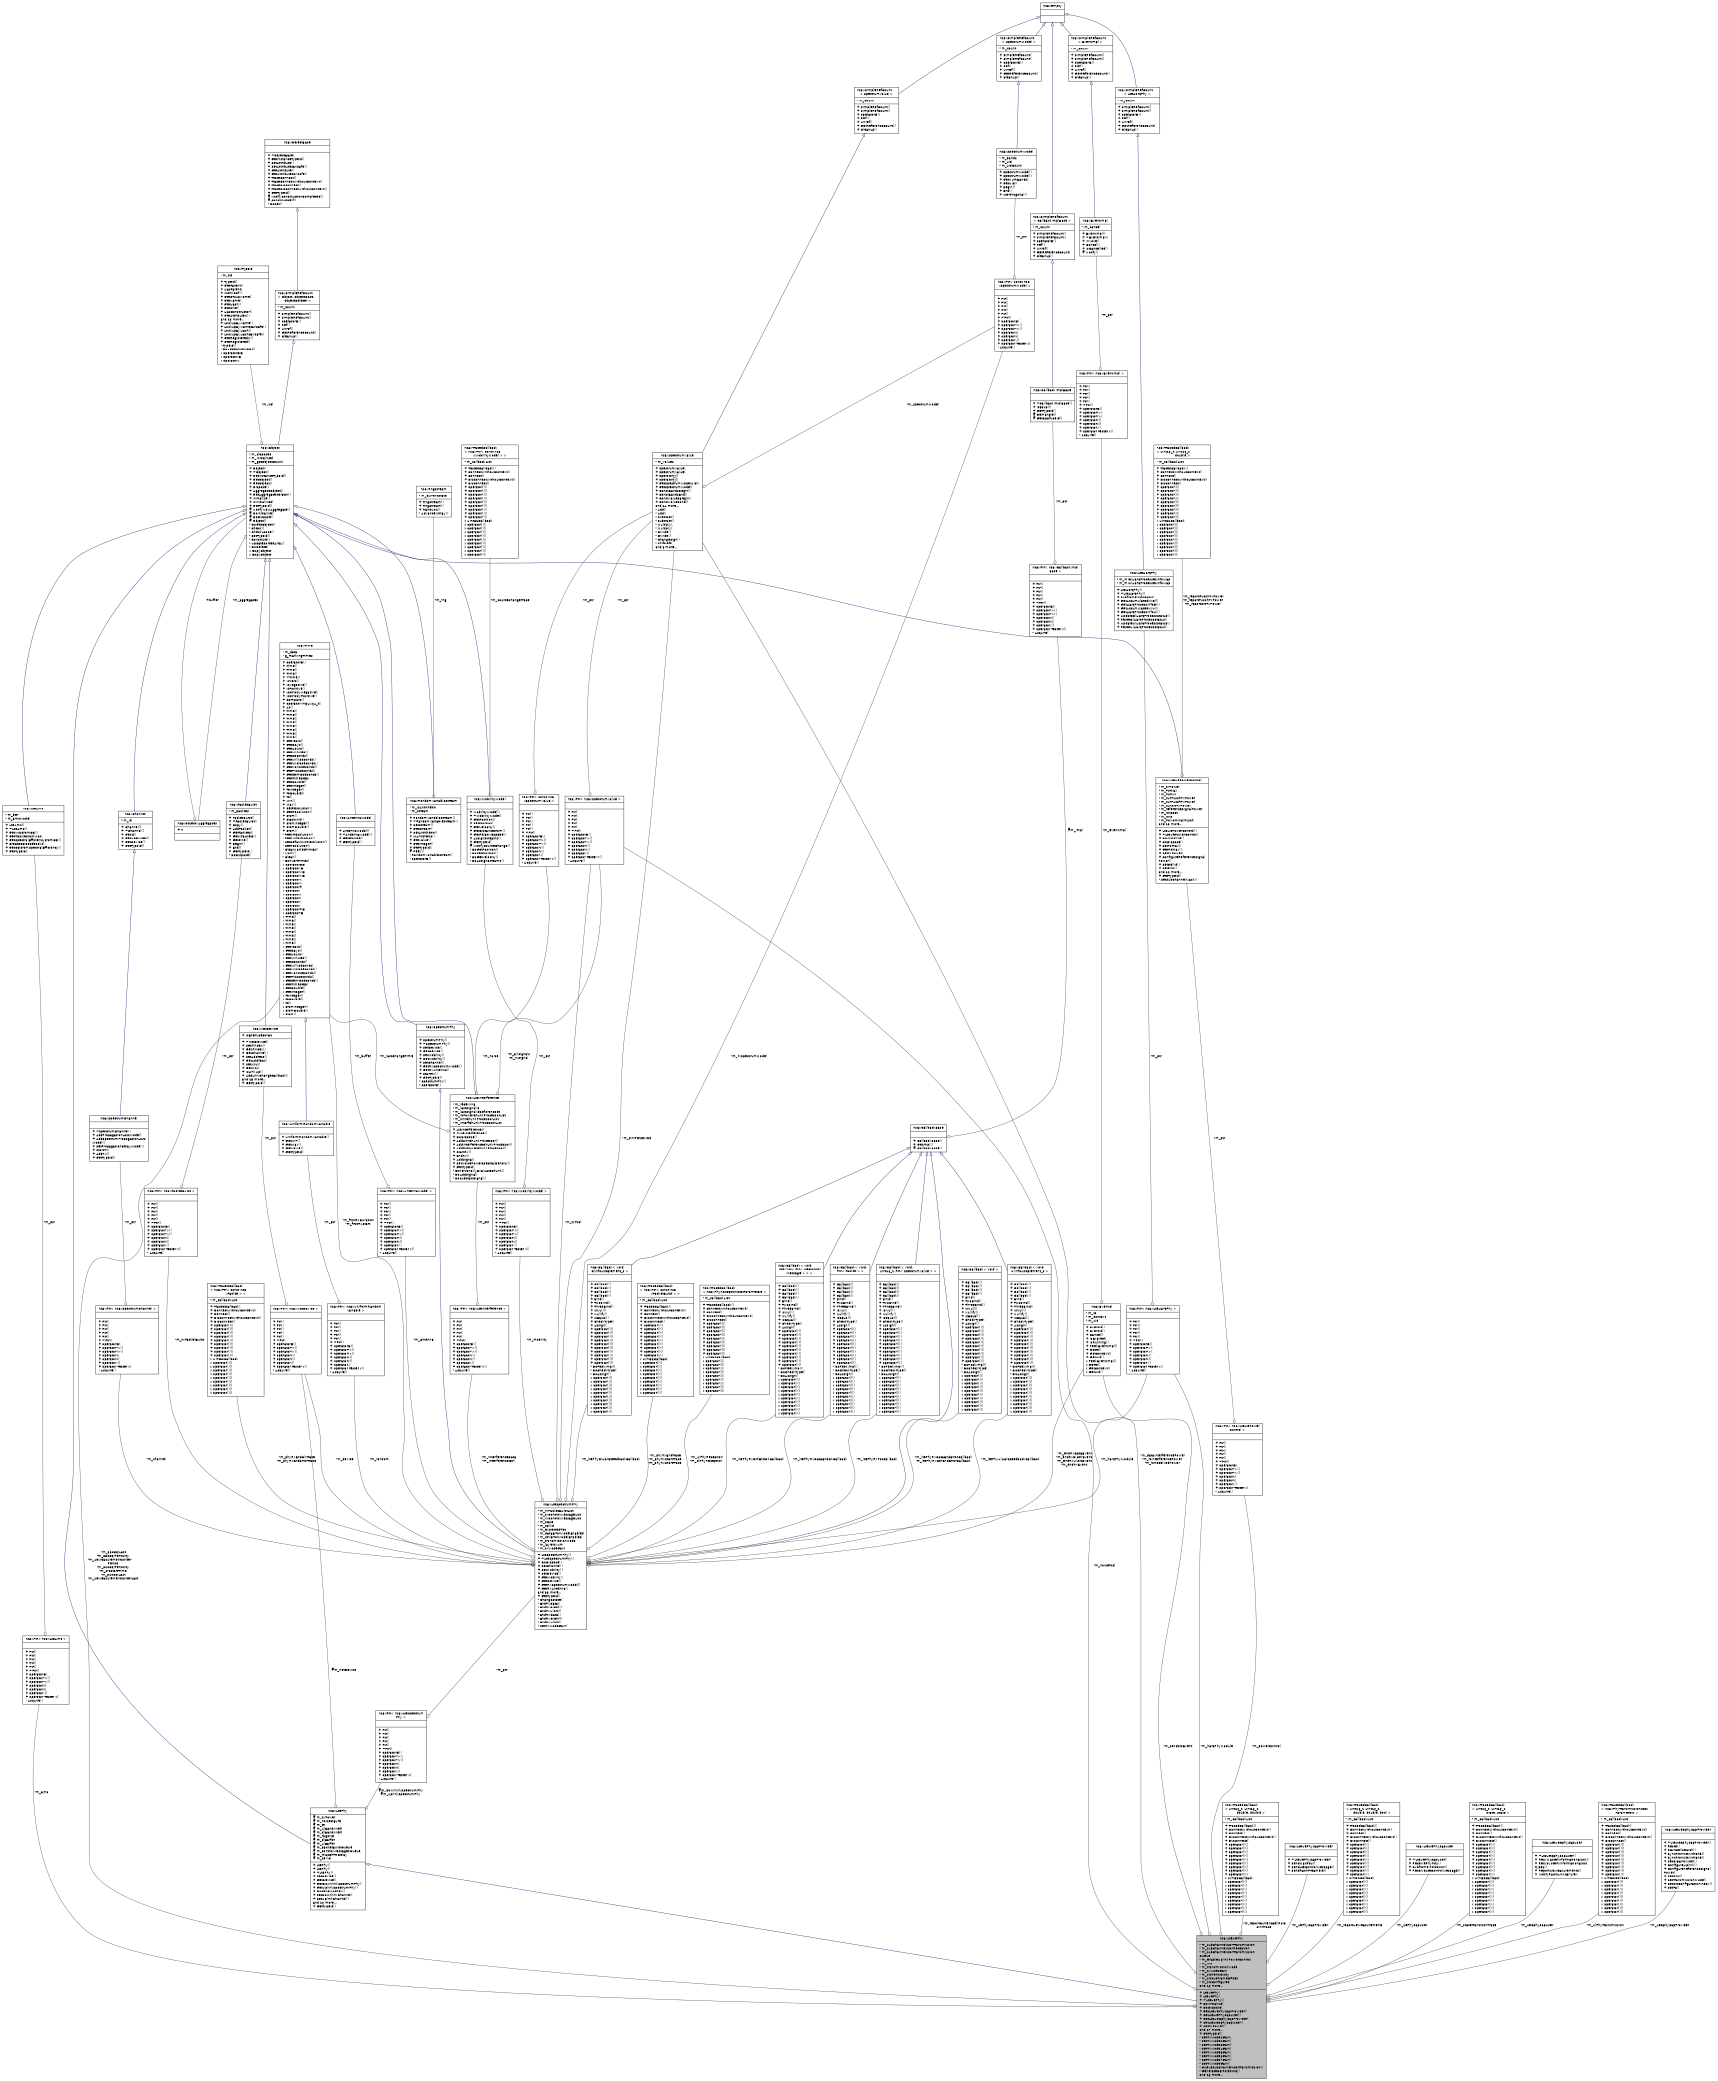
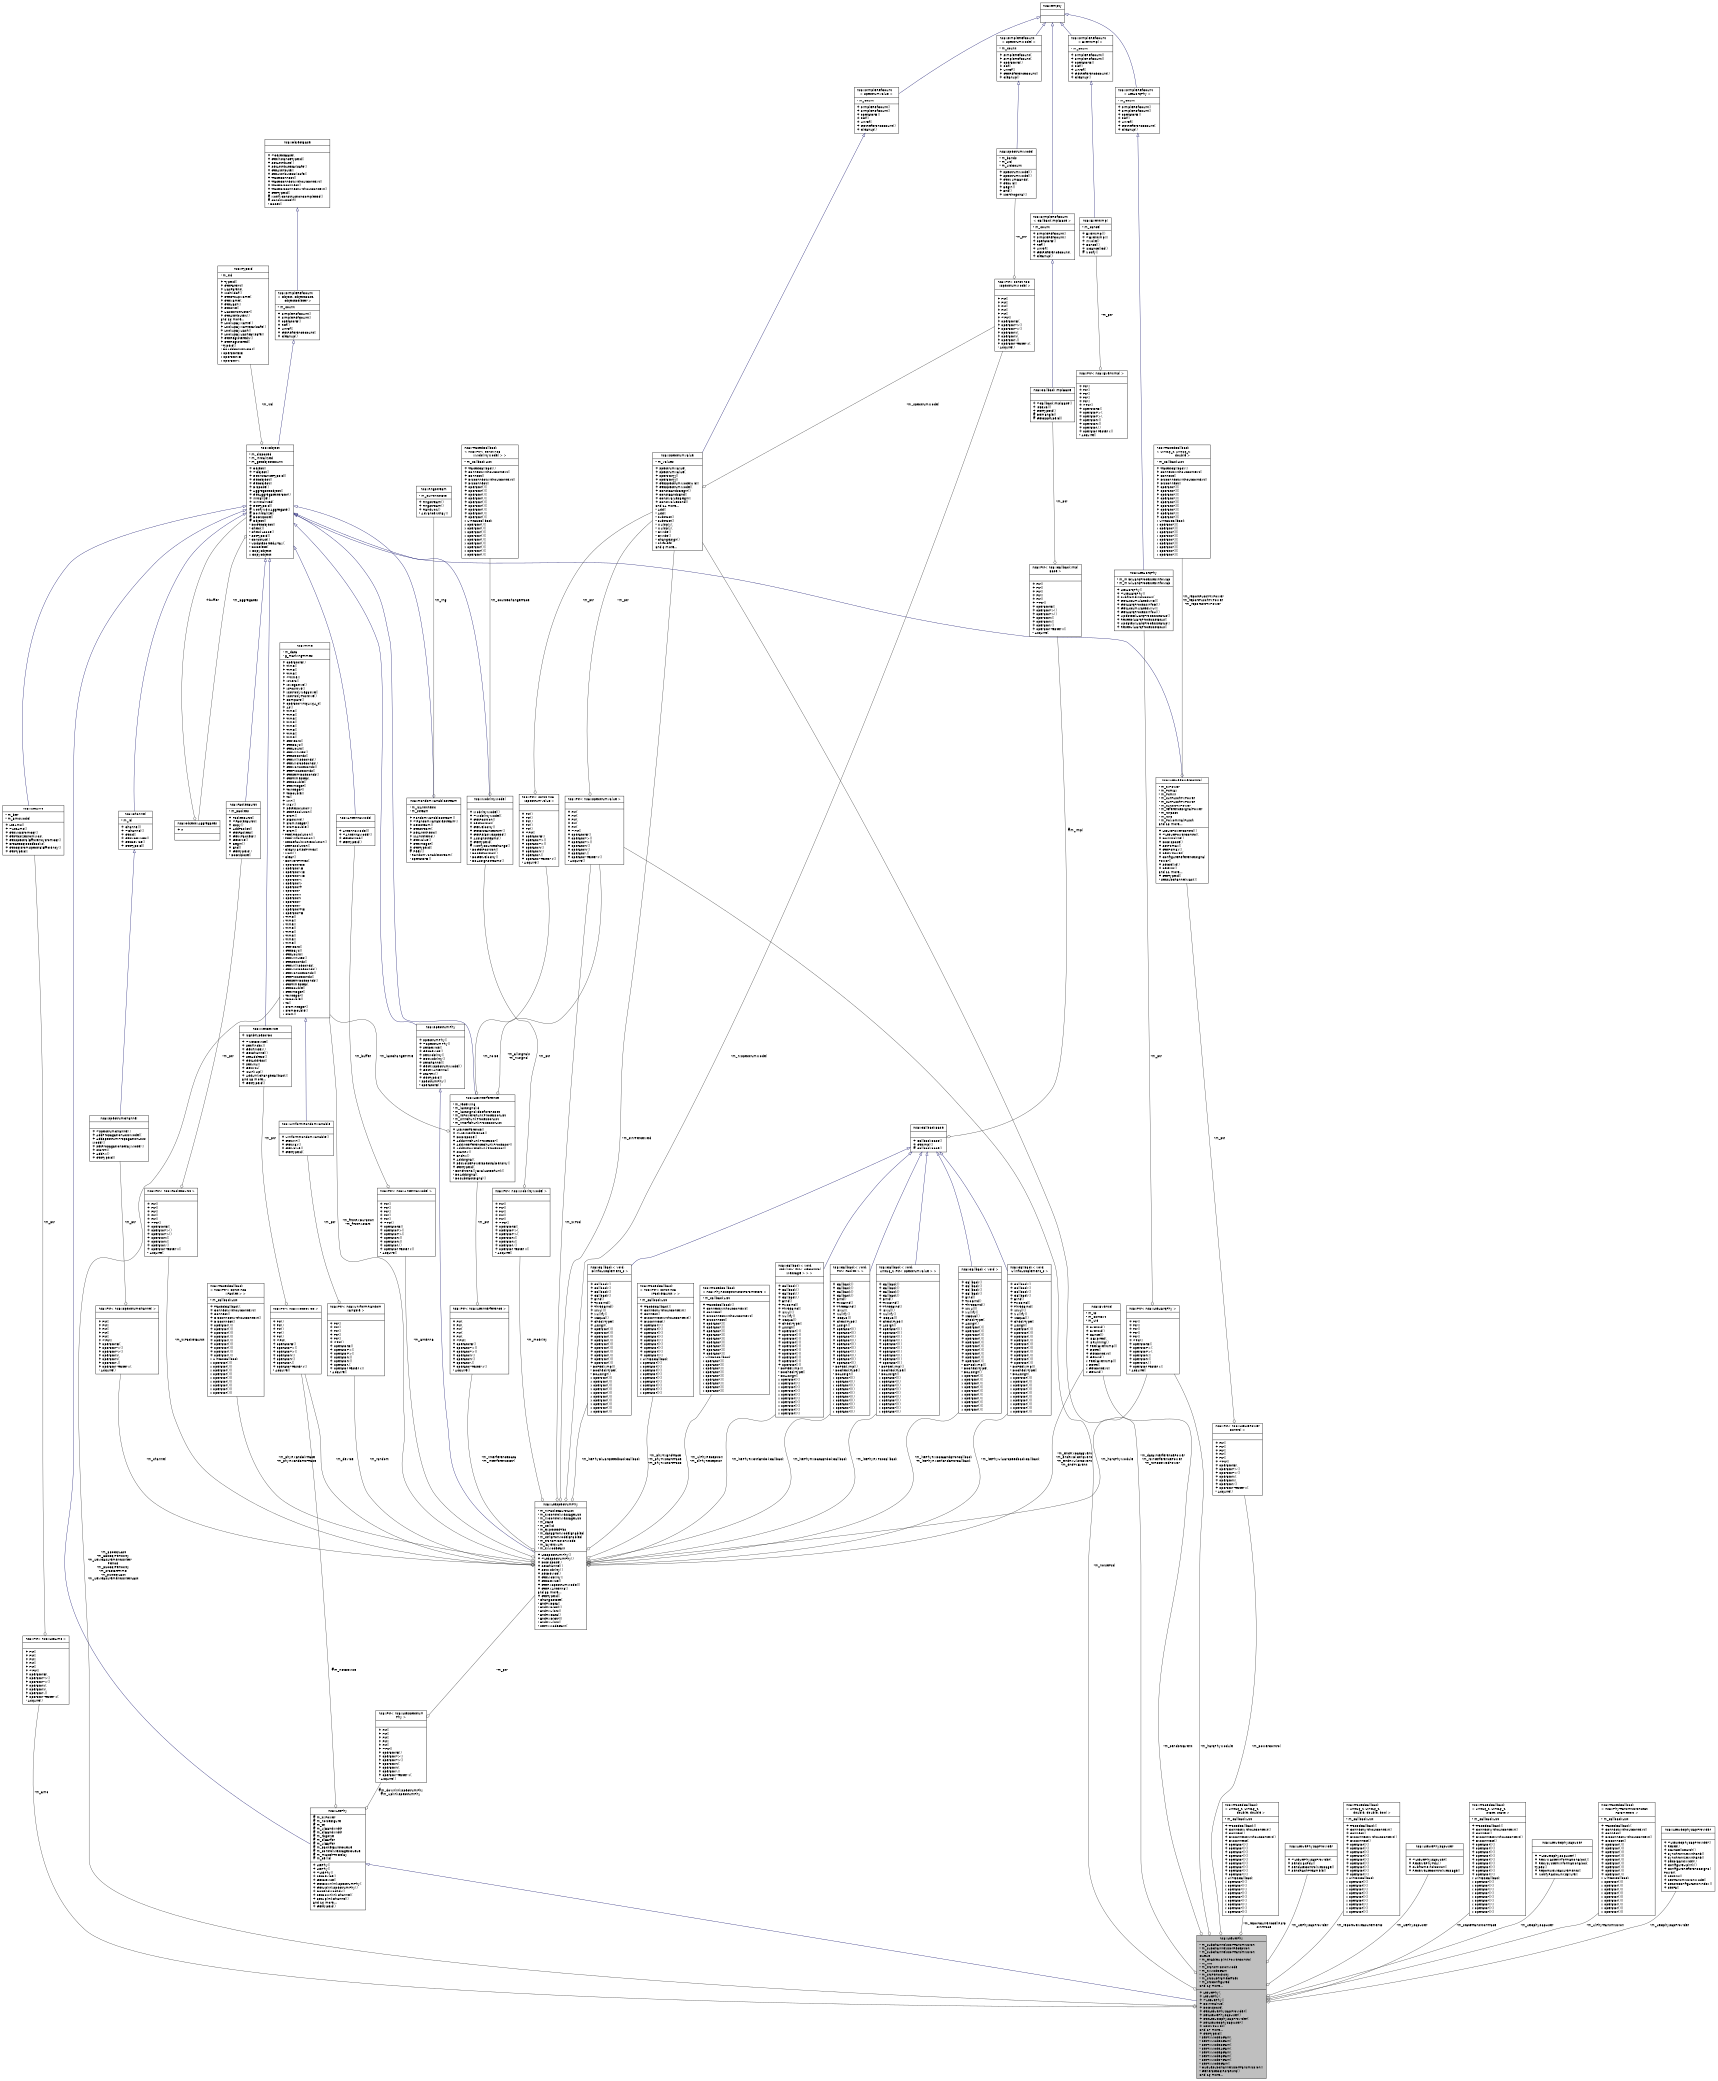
(1102, 869) -> none
(904, 1469) -> (960, 1209)
